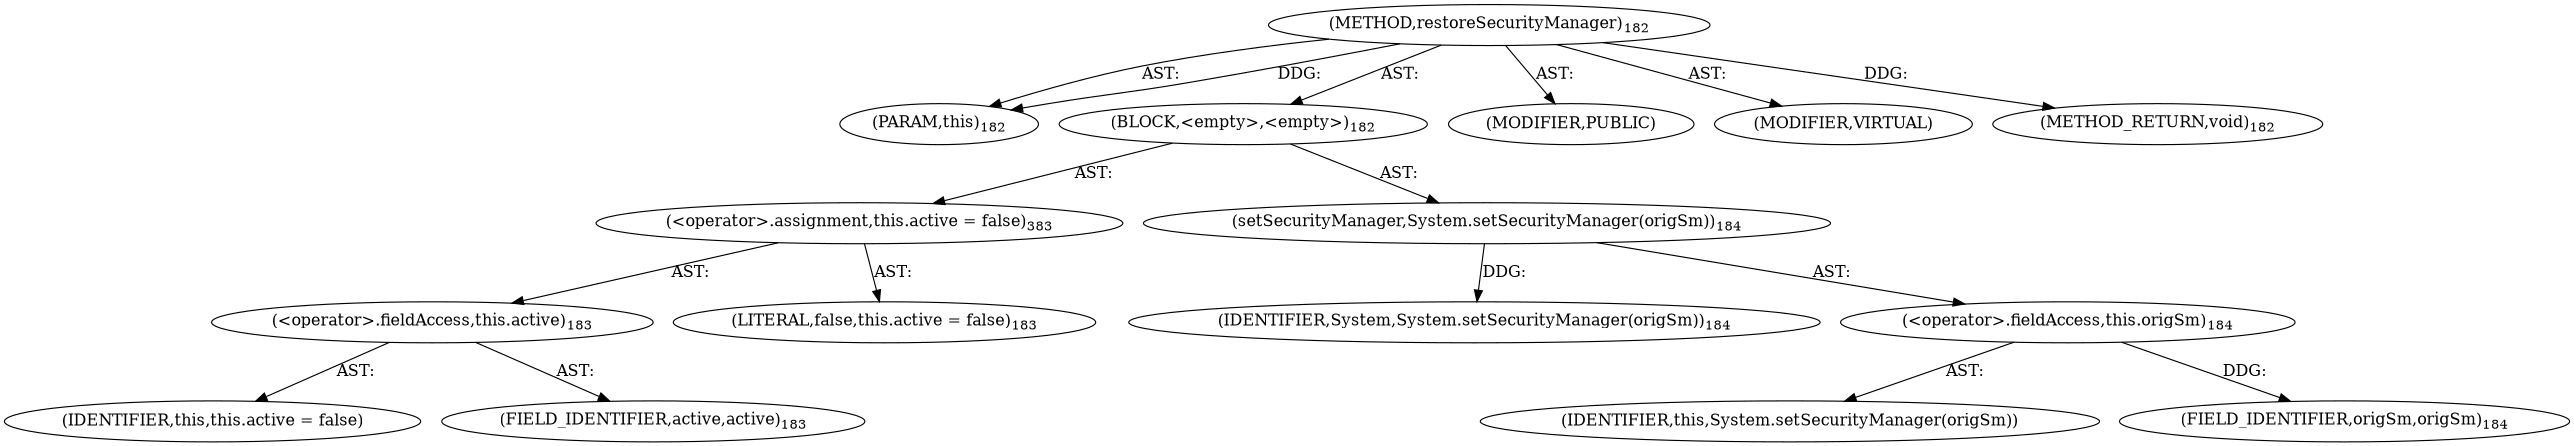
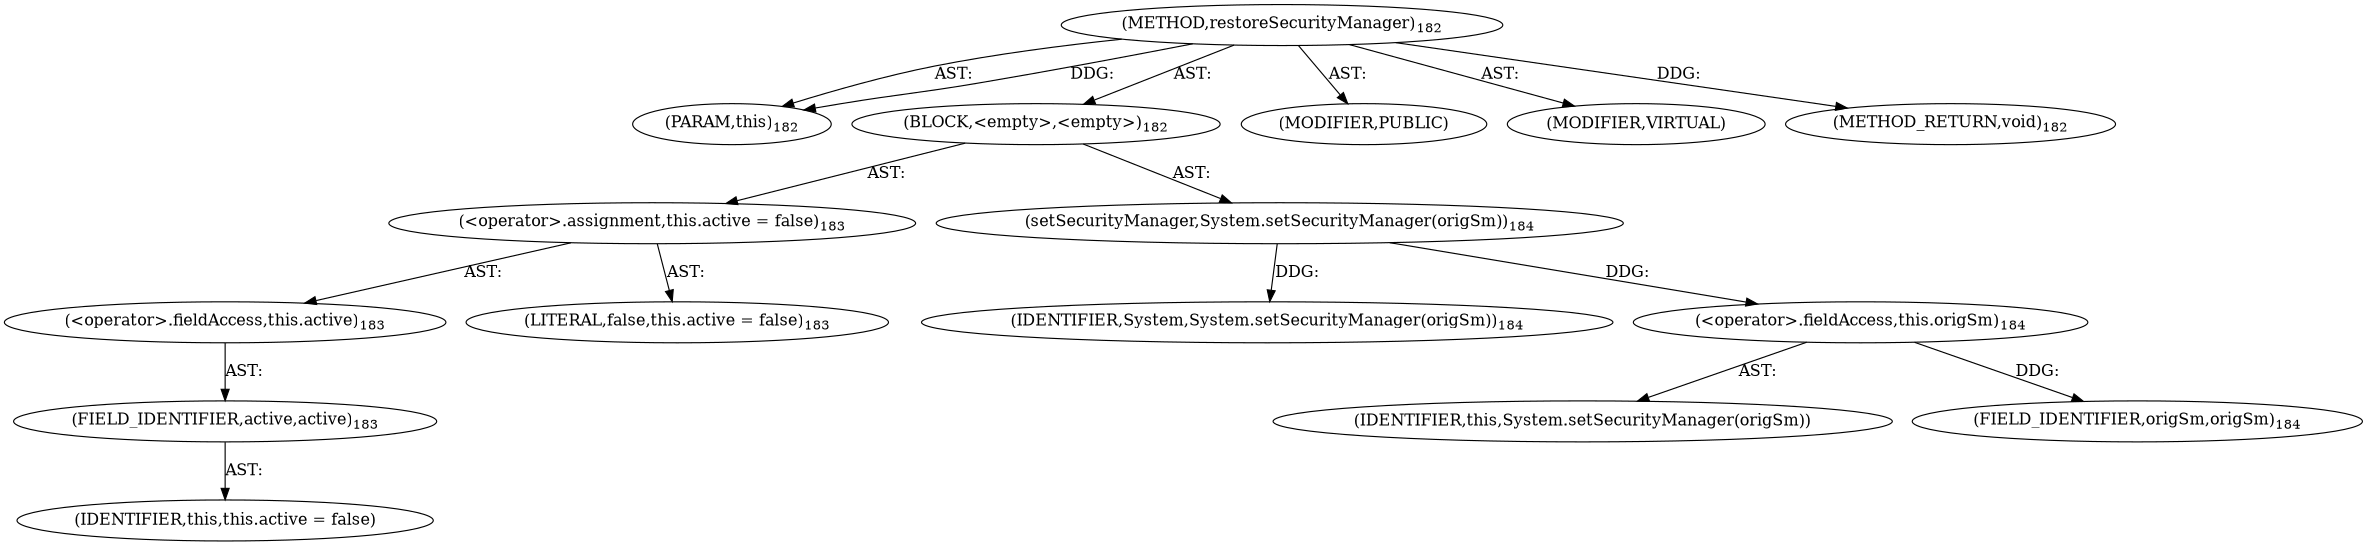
(1040, 222) -> (833, 222)
(1834, 273) -> (1630, 273)
(328, 370) -> (225, 465)
